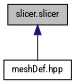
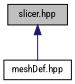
(38, 15) -> (38, 15)
